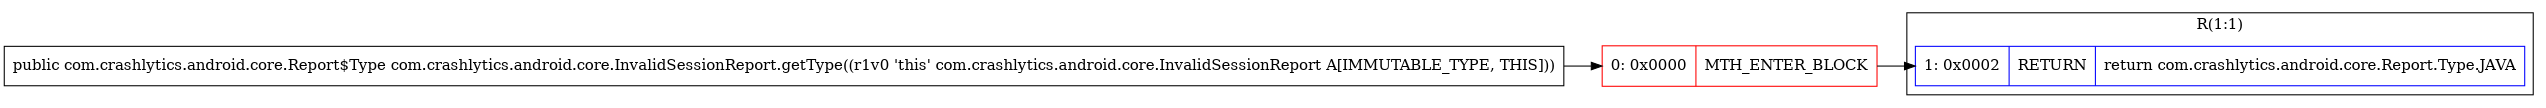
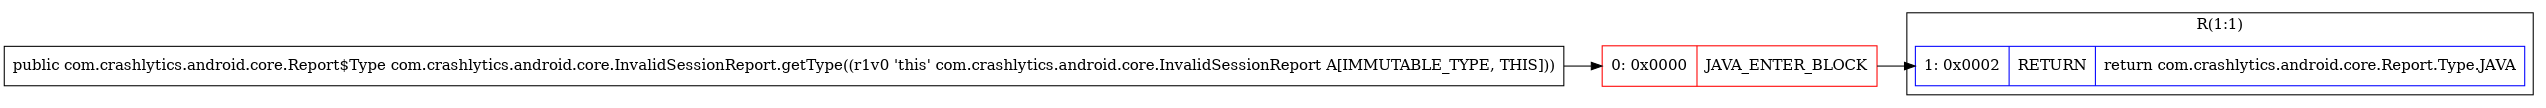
(1786, 66) -> (1786, 66)
